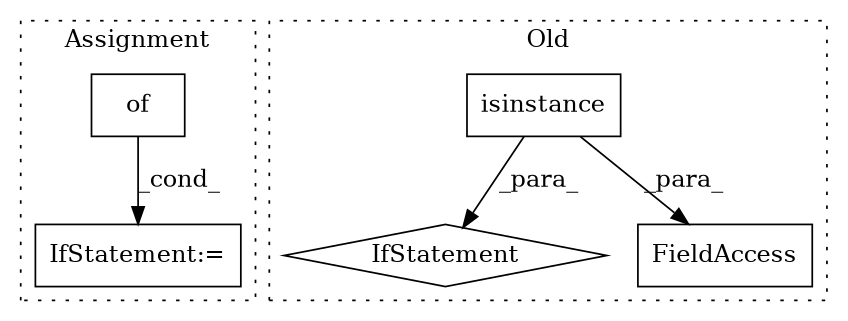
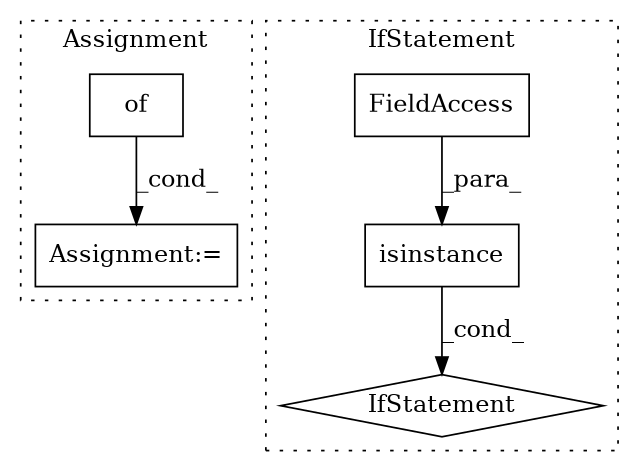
(548, 41) -> (442, 41)
(627, 175) -> (442, 172)
(539, 180) -> (483, 331)
(138, 256) -> (136, 256)
